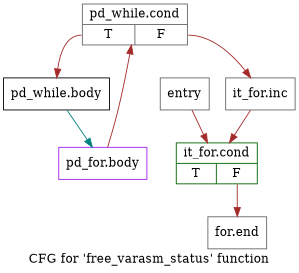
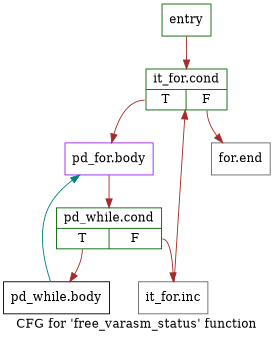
(135, 24) -> (109, 228)
(185, 94) -> (187, 20)
none -> (124, 112)
